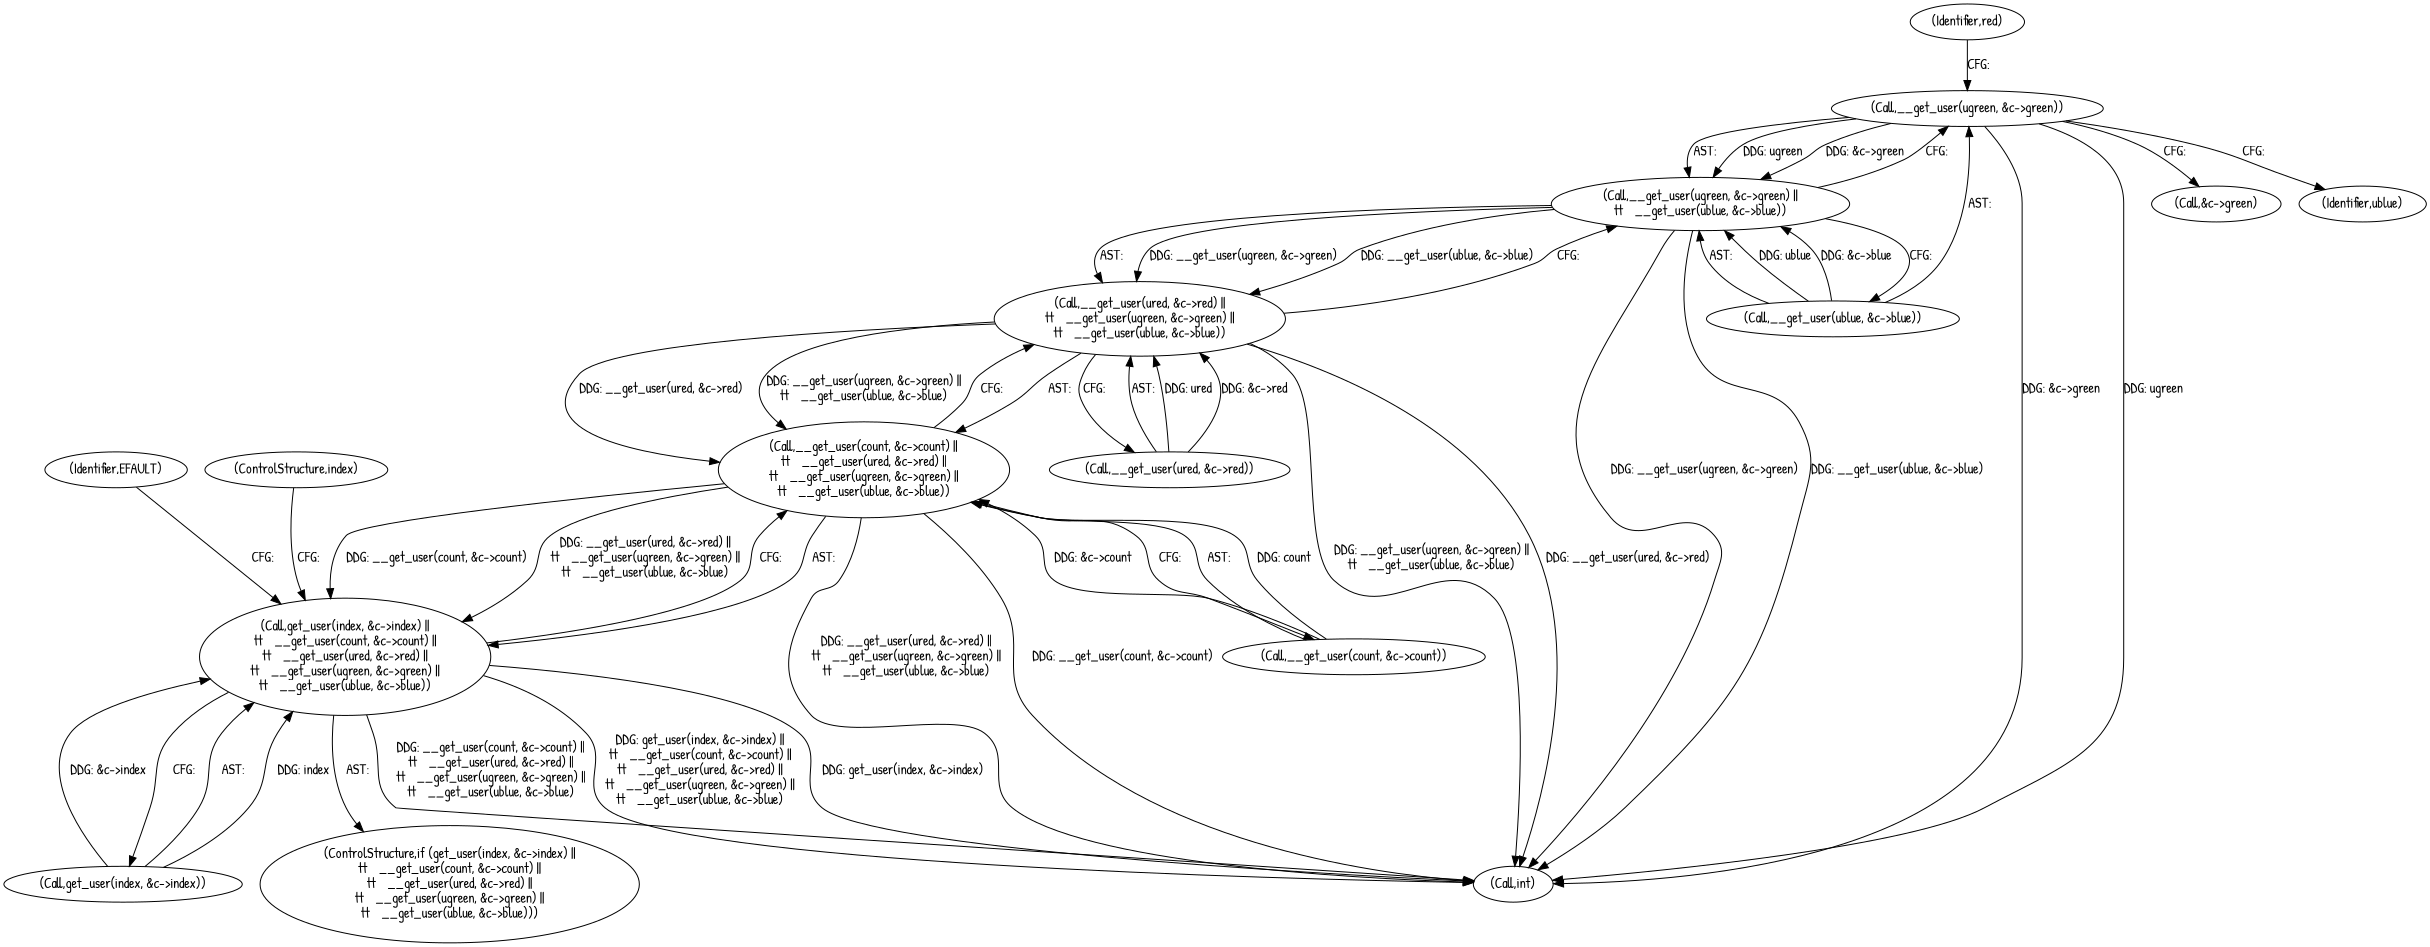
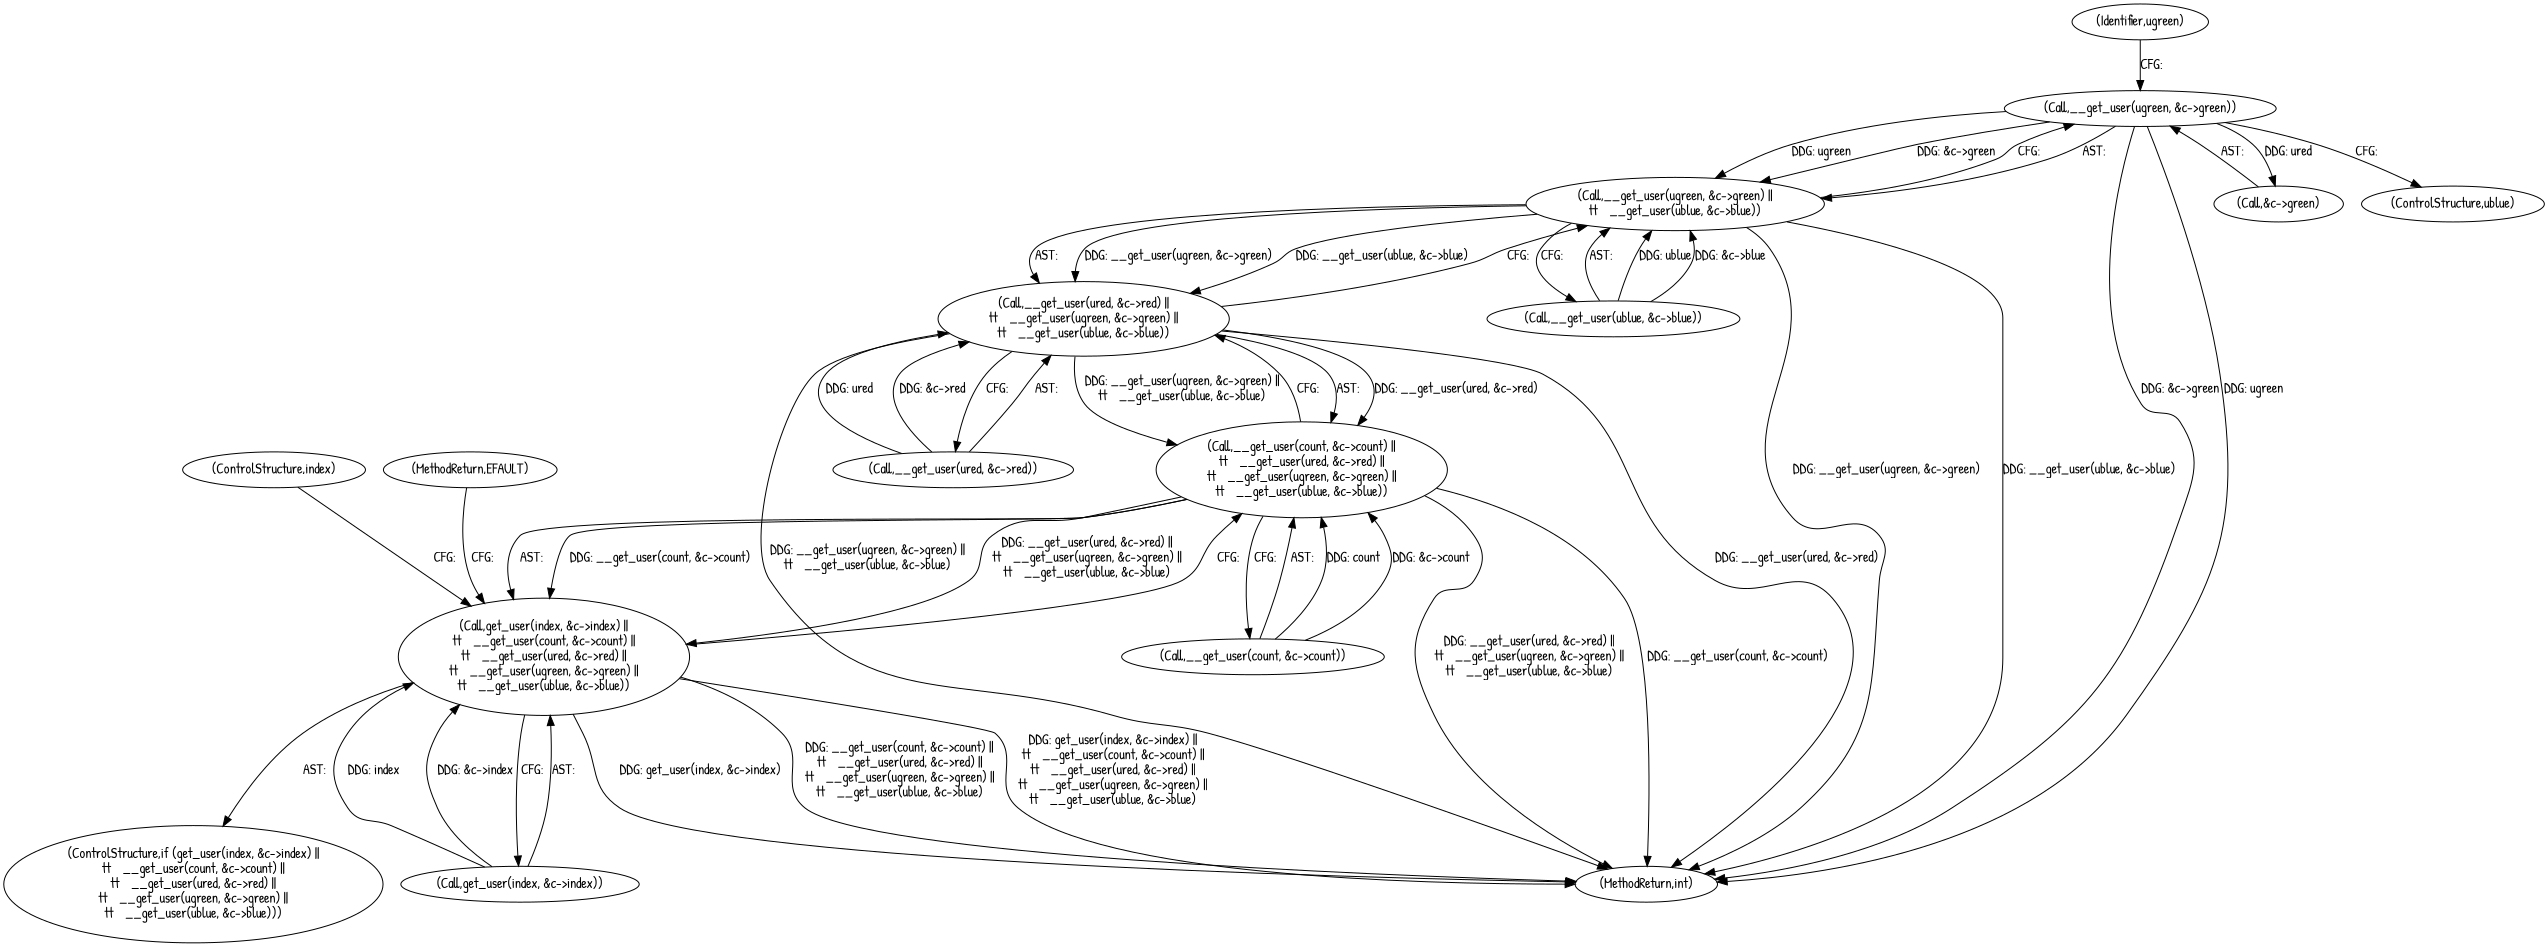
(1967, 22) -> (2140, 22)
(2176, 152) -> (2289, 152)
(2363, 204) -> (2453, 204)
(1955, 235) -> (2220, 158)
(116, 470) -> (470, 470)
(1513, 884) -> (1646, 884)
